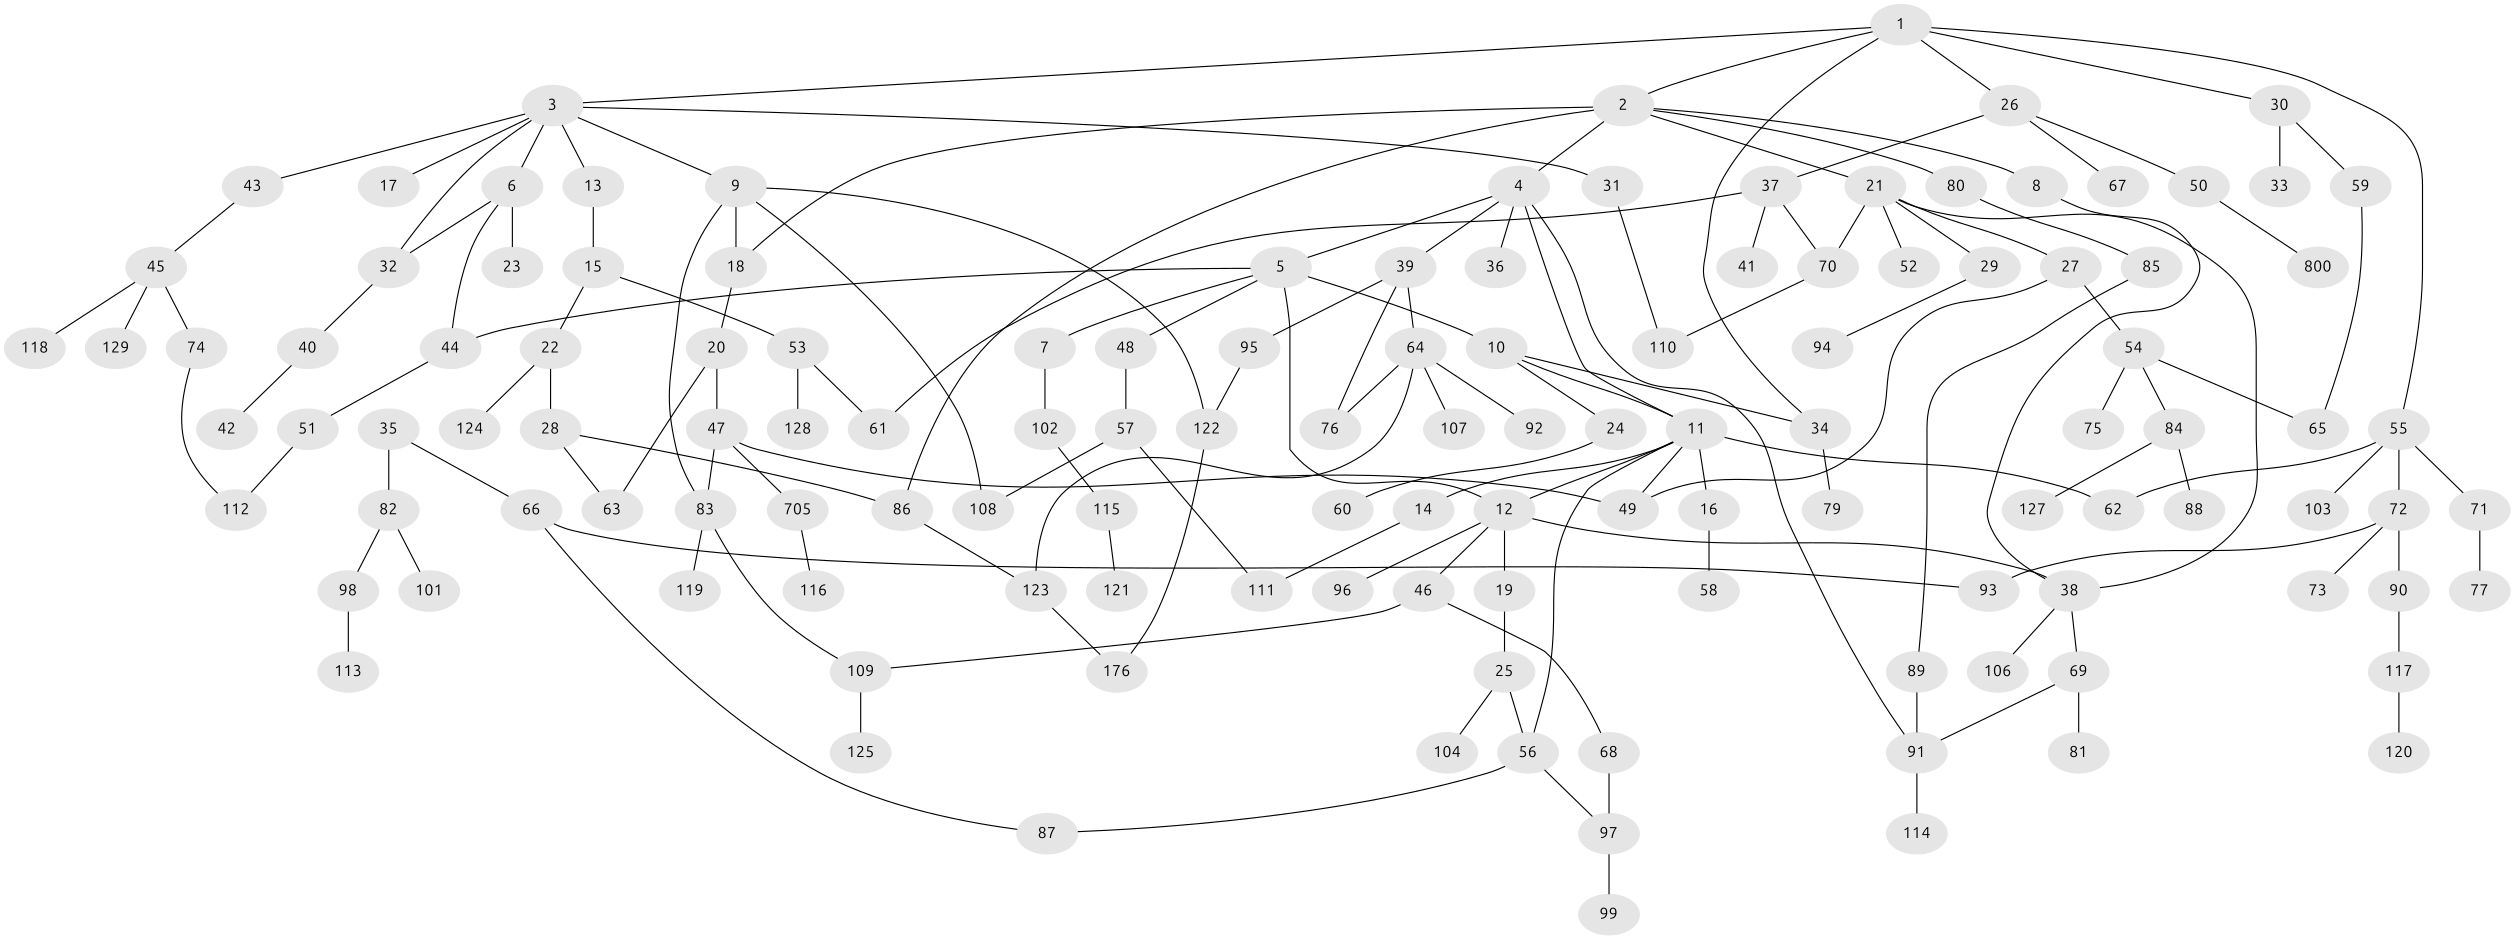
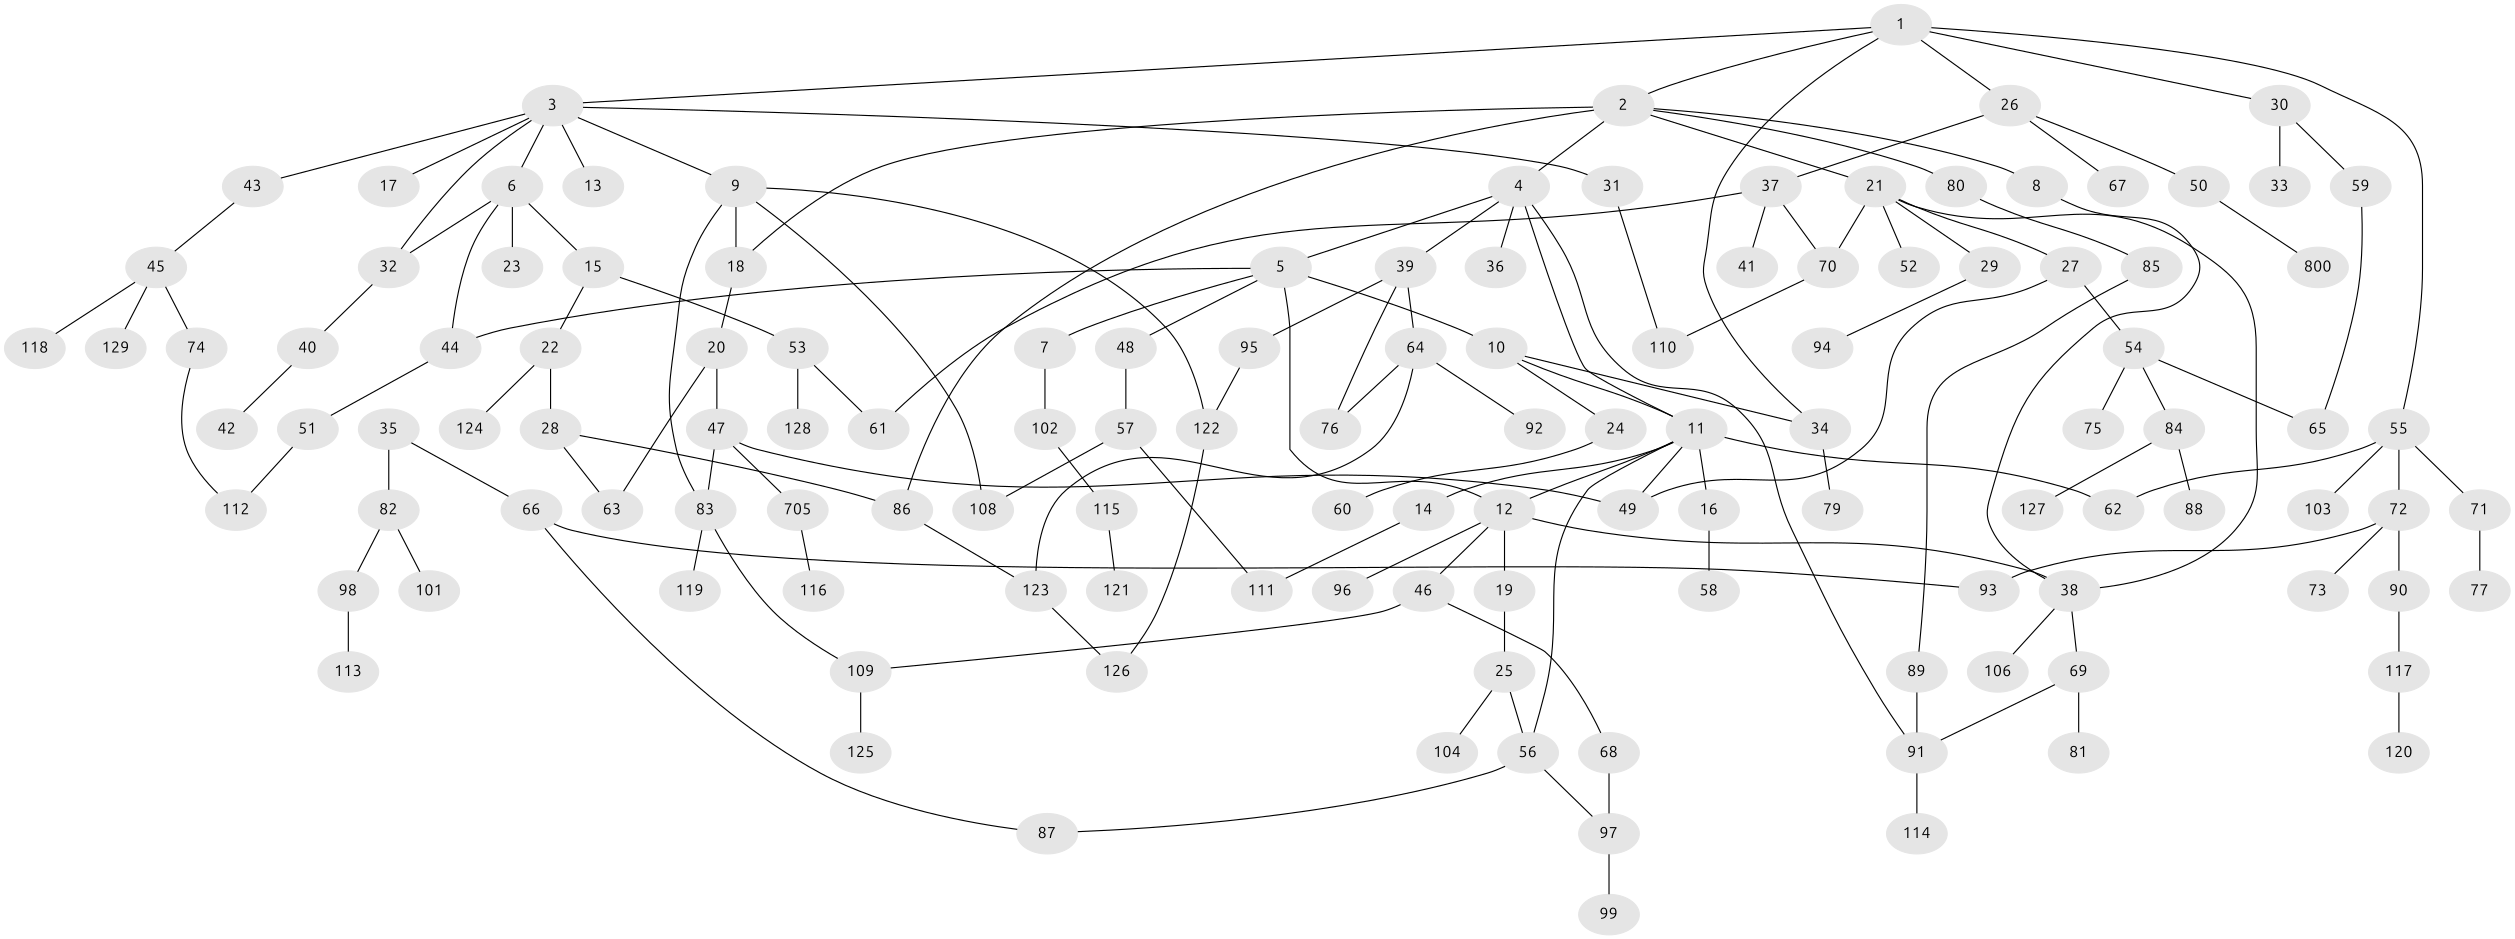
(593, 227) -> (553, 227)
(1454, 429) -> none
(1117, 672) -> (1117, 672)
